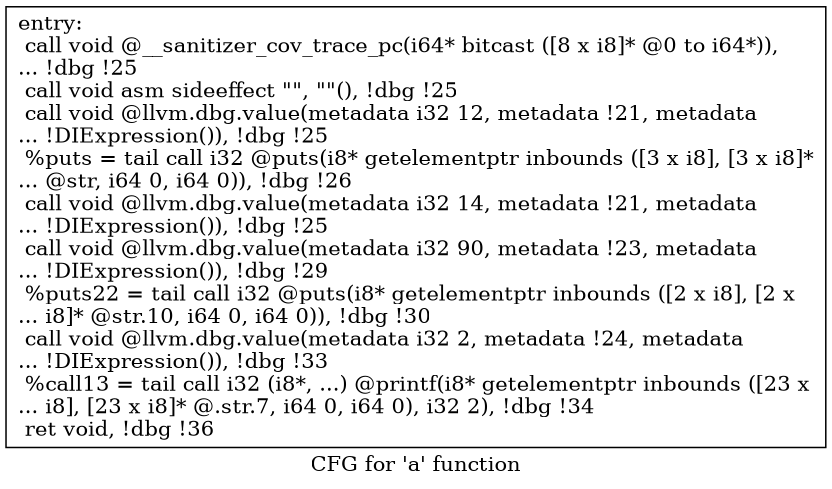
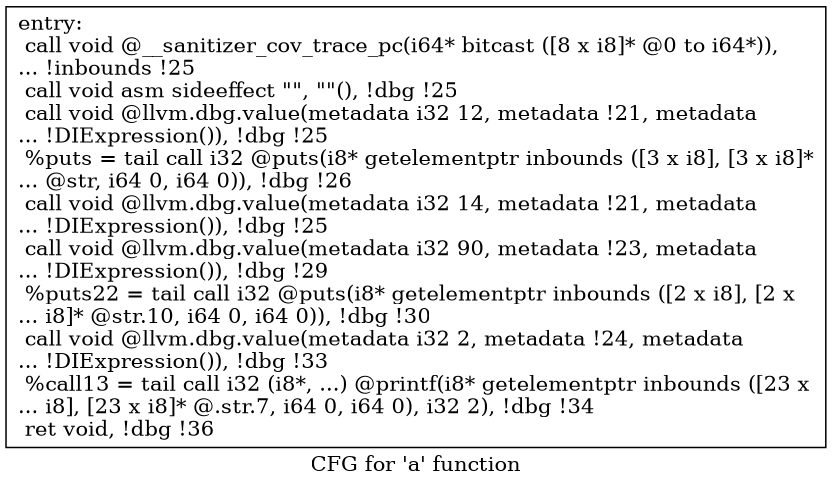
(78, 68) -> (107, 68)
